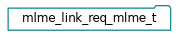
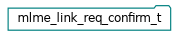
(89, 19) -> (89, 19)
